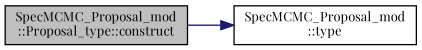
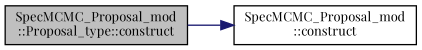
(325, 25) -> (325, 25)
